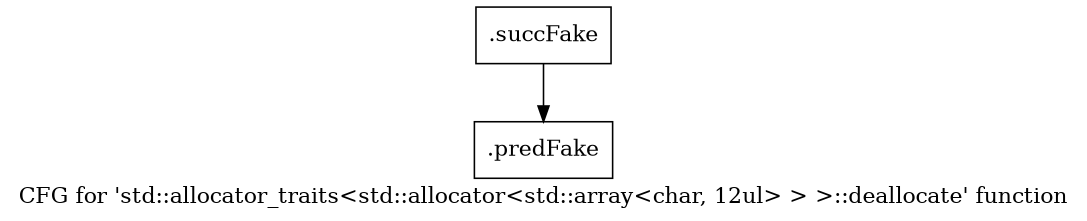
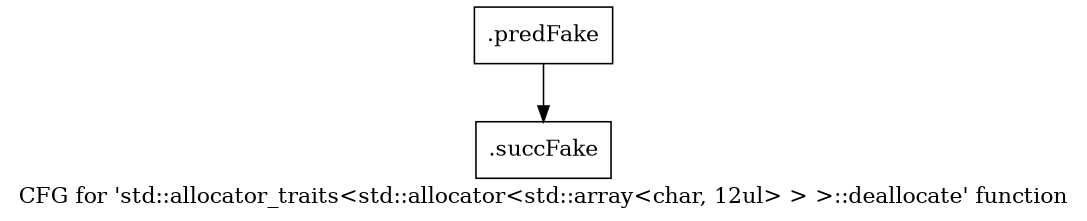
(544, 85) -> (544, 85)
